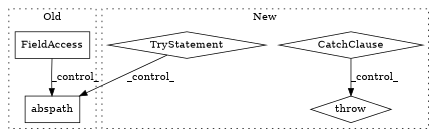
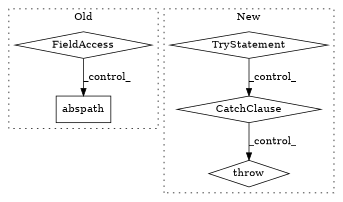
(52, 45) -> (83, 45)
(127, 74) -> (249, 74)
